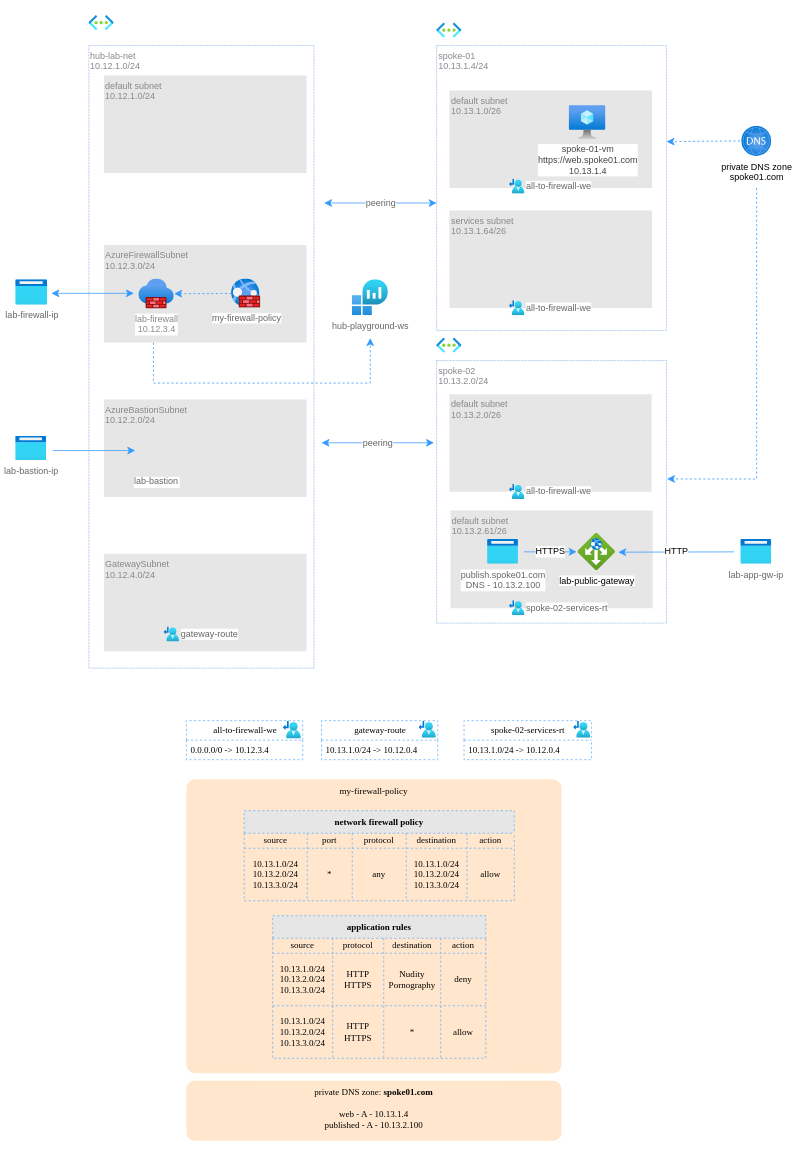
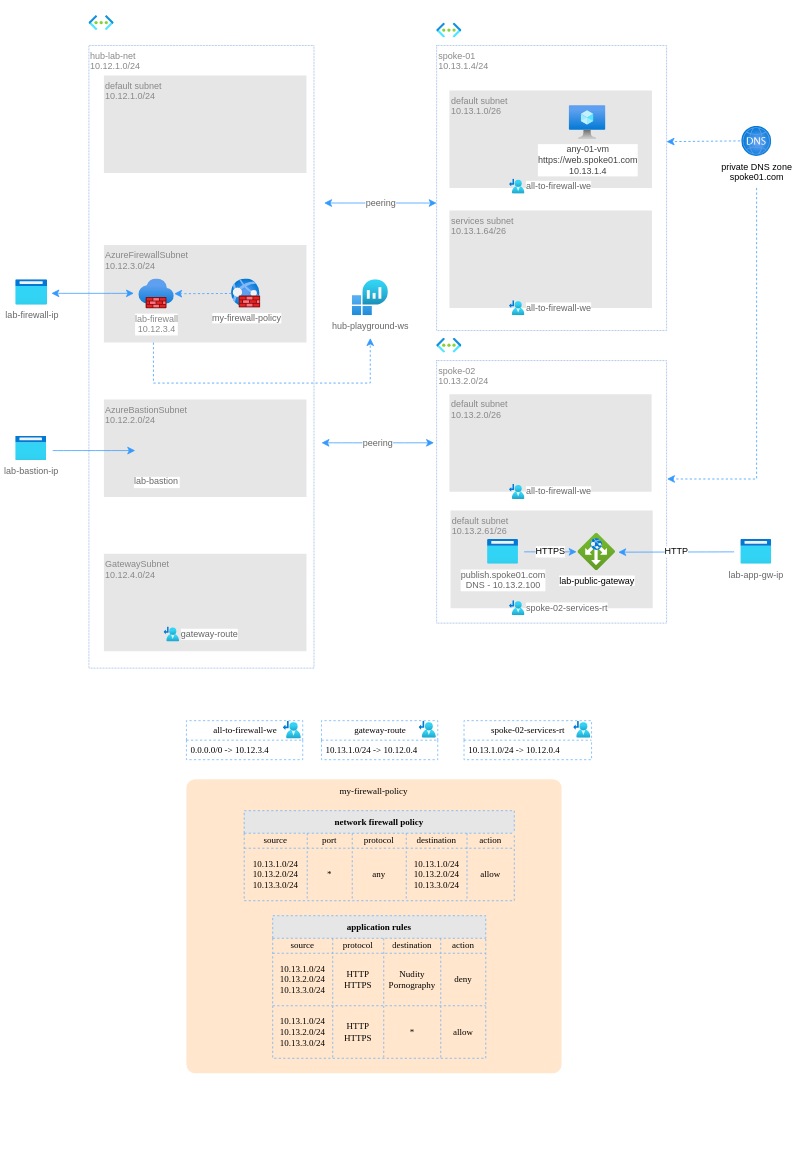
(588, 161) -> (588, 161)
(374, 1110) -> none
